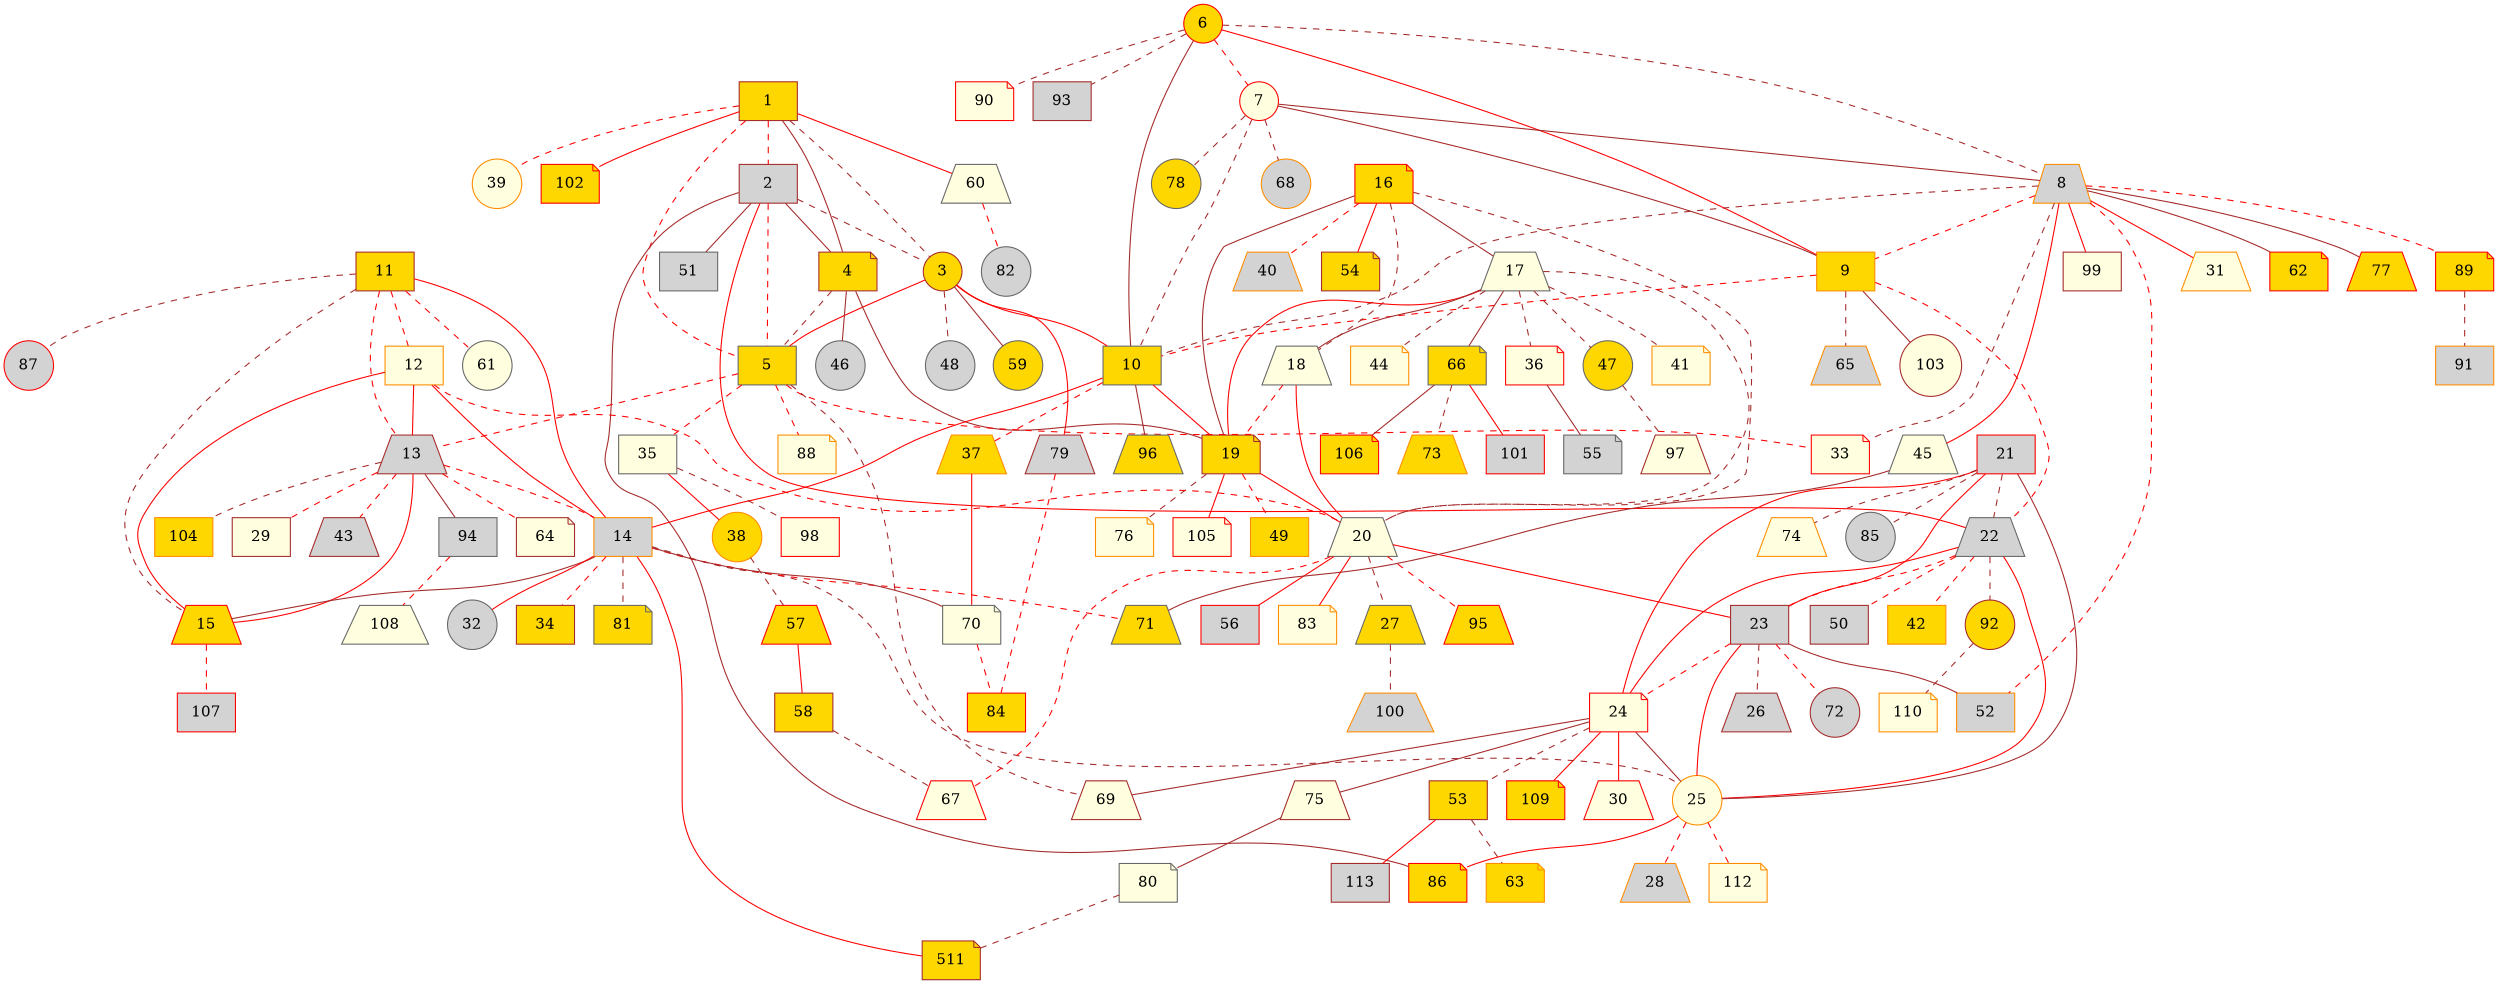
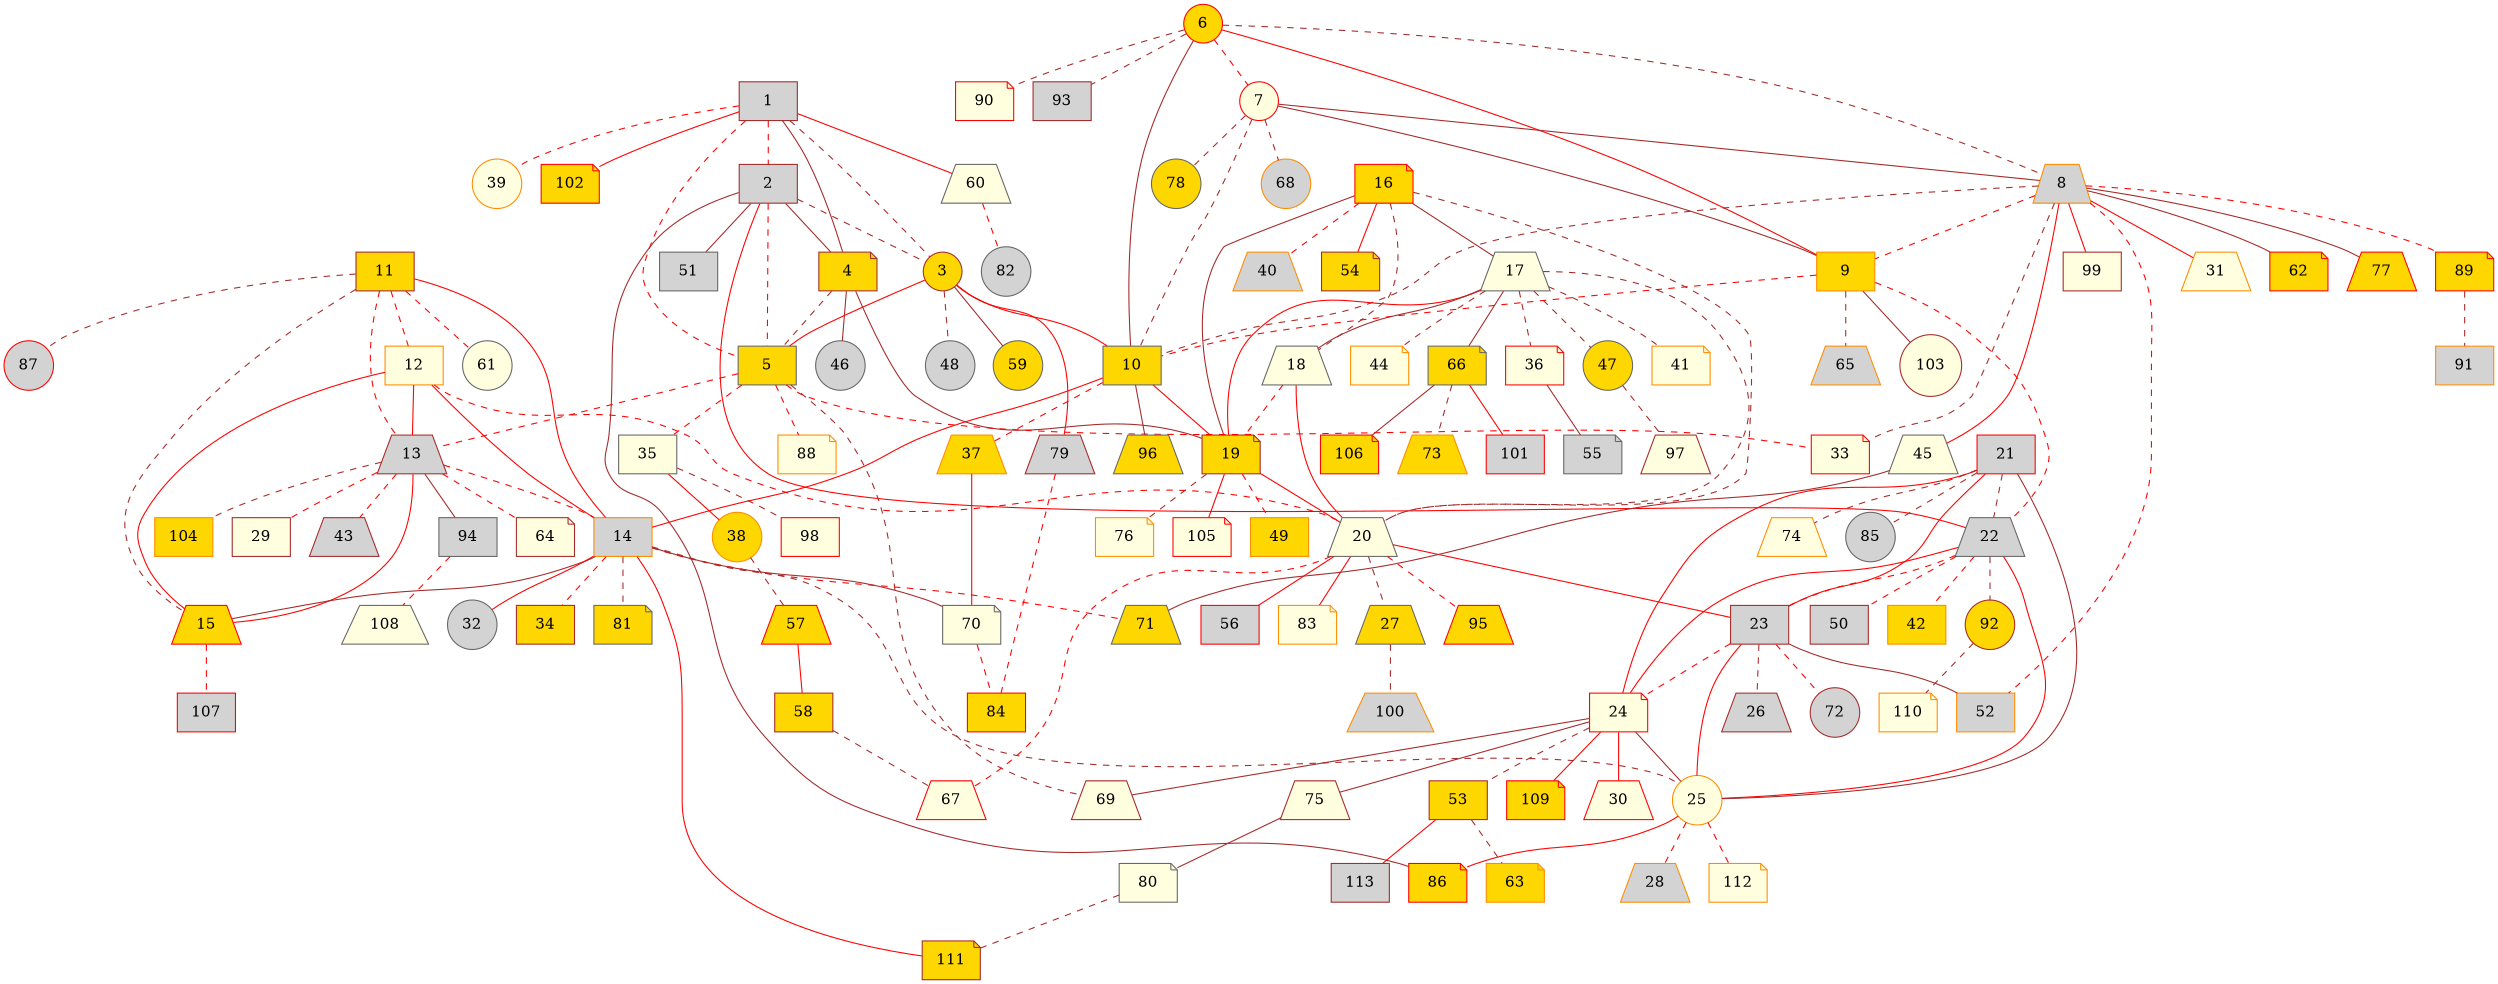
(768, 101) -> (768, 101)
(951, 960) -> (951, 960)
